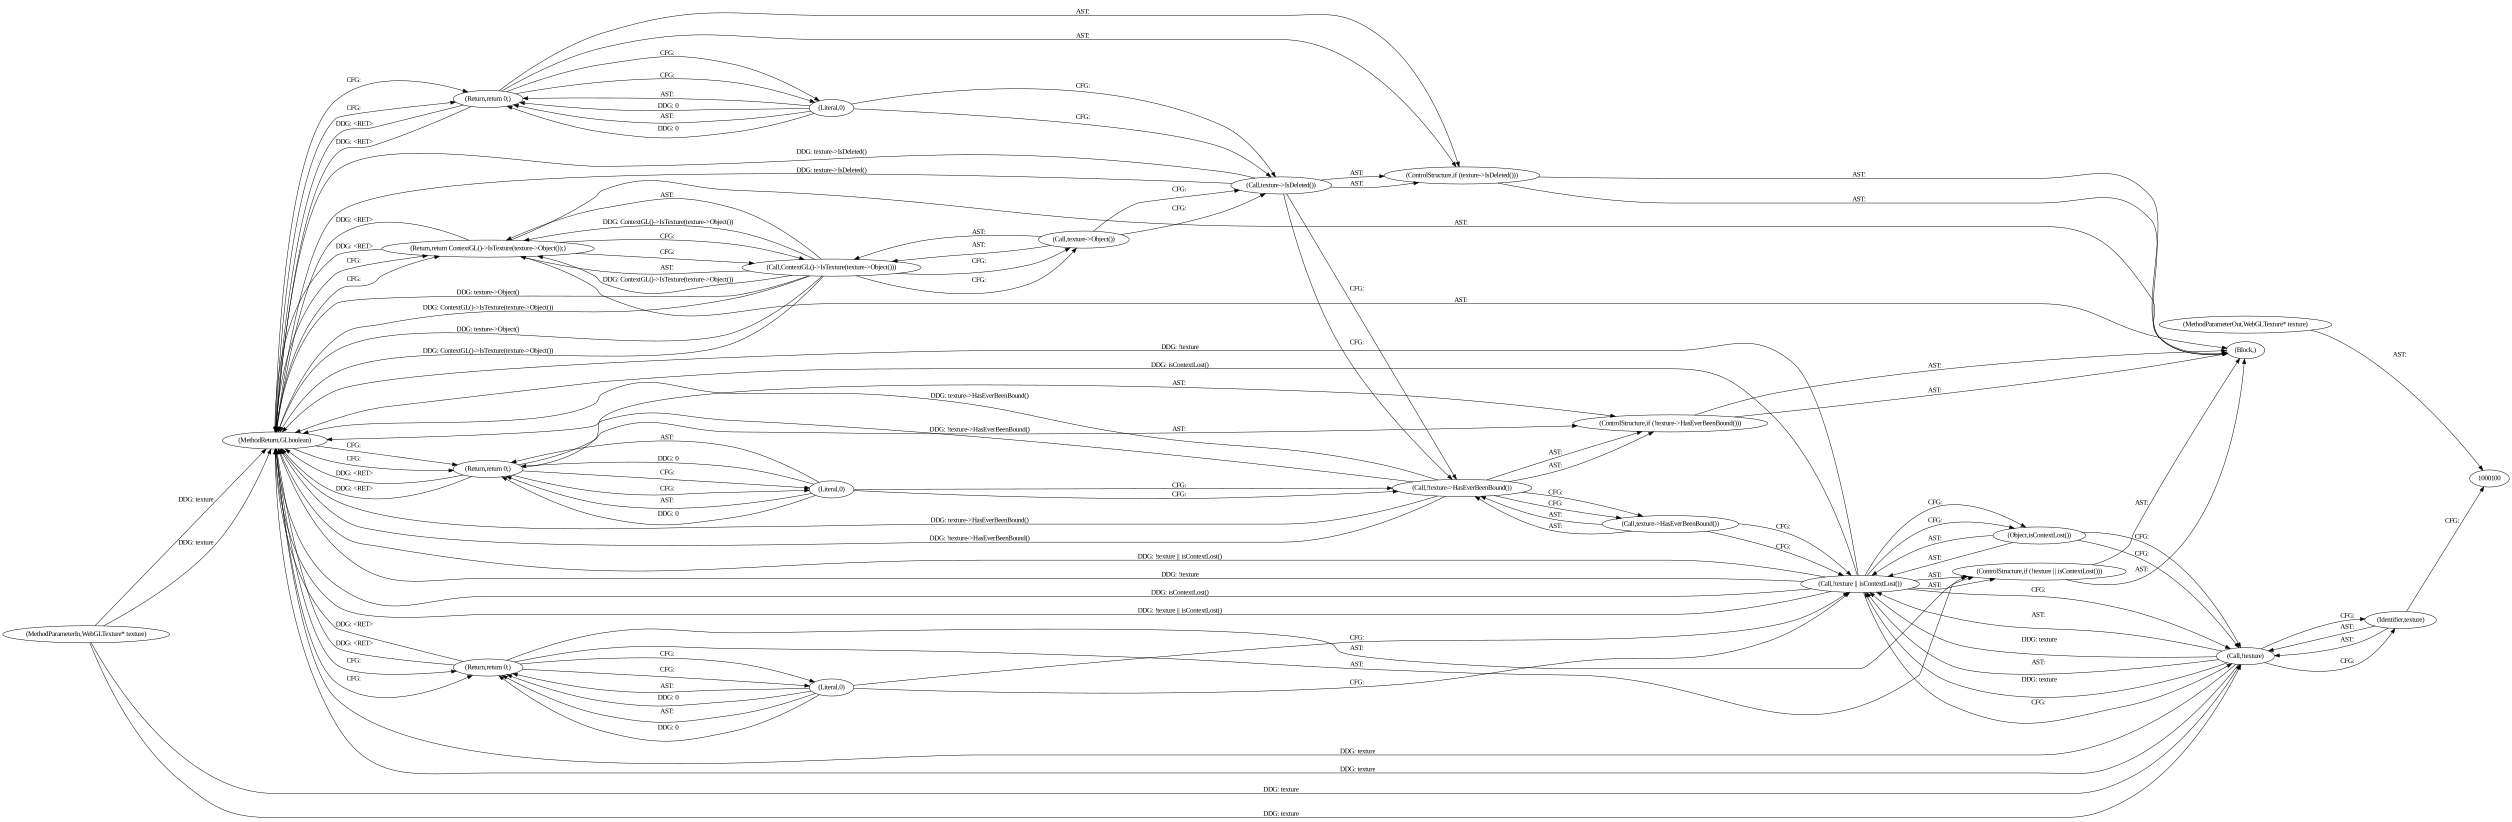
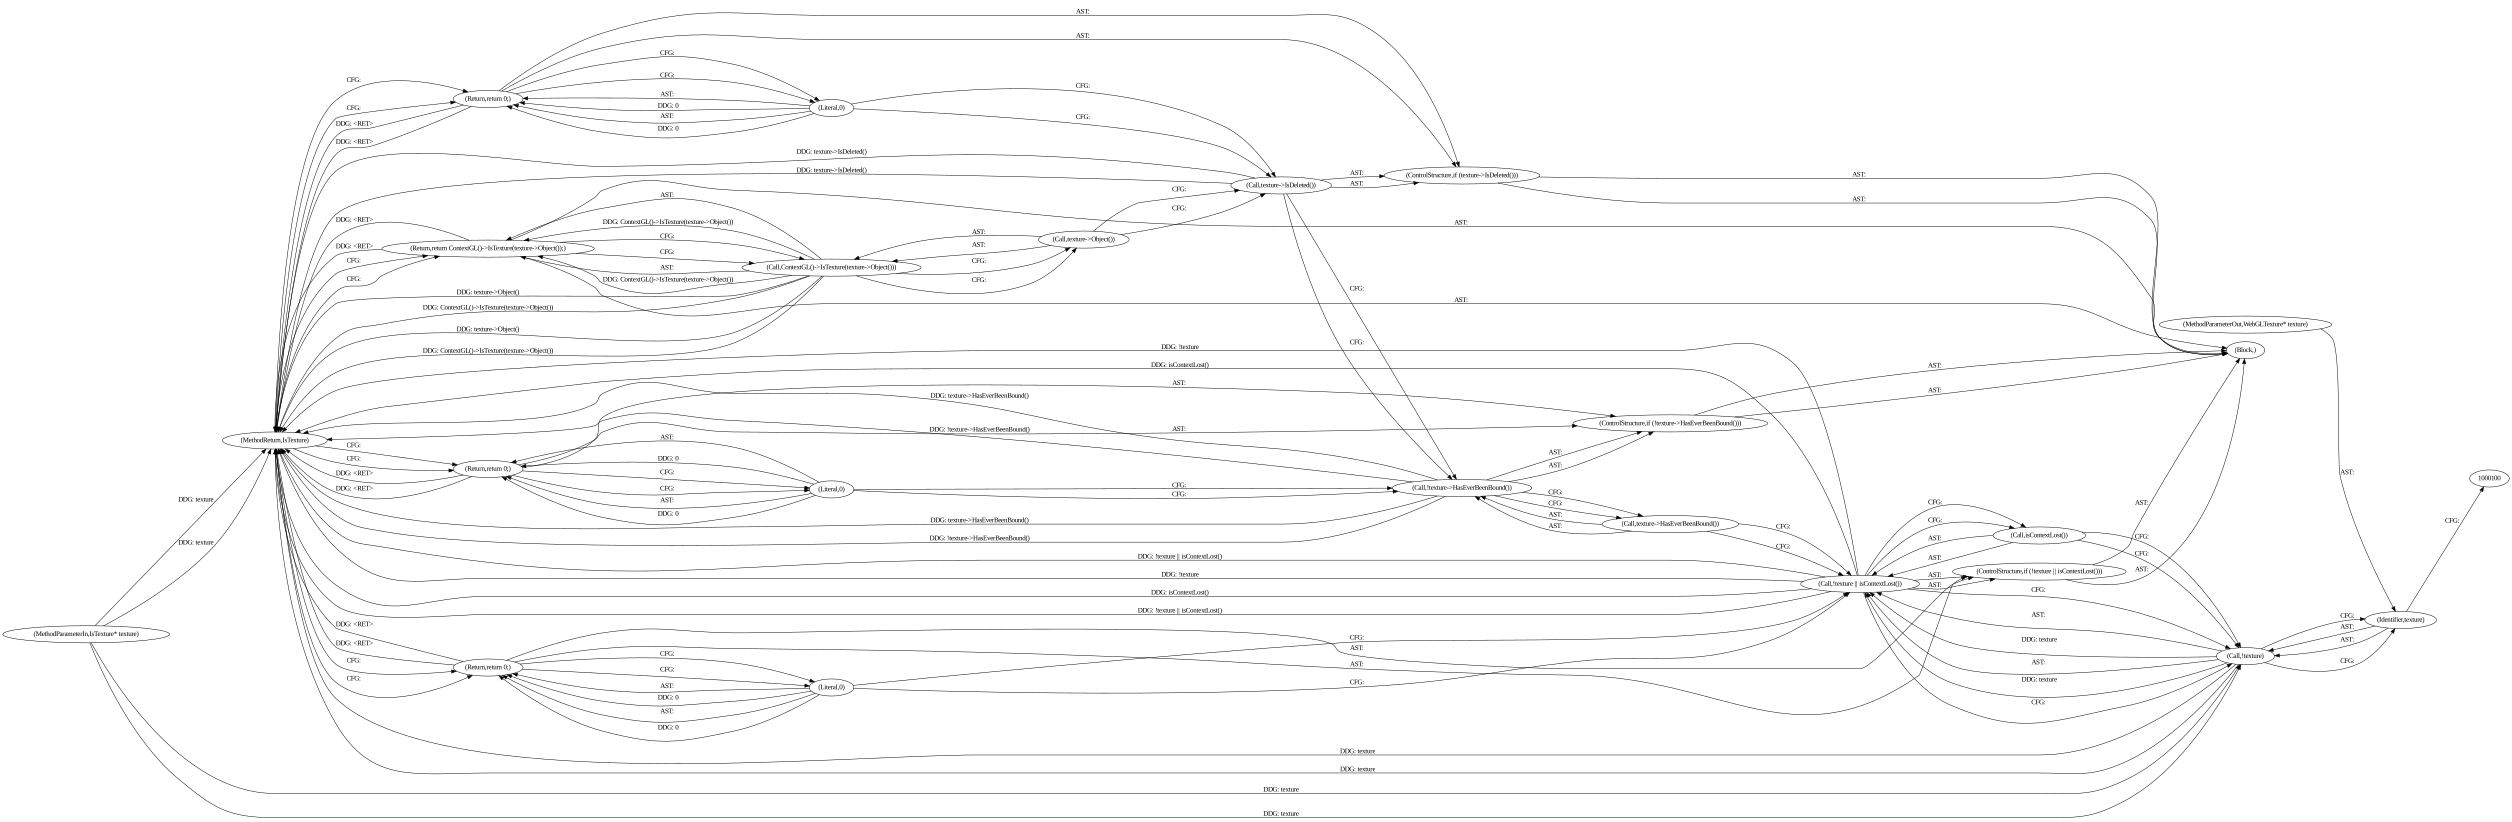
(2404, 387) -> (2340, 470)
(275, 440) -> (275, 440)
(2039, 535) -> (2039, 535)
(86, 634) -> (86, 634)
